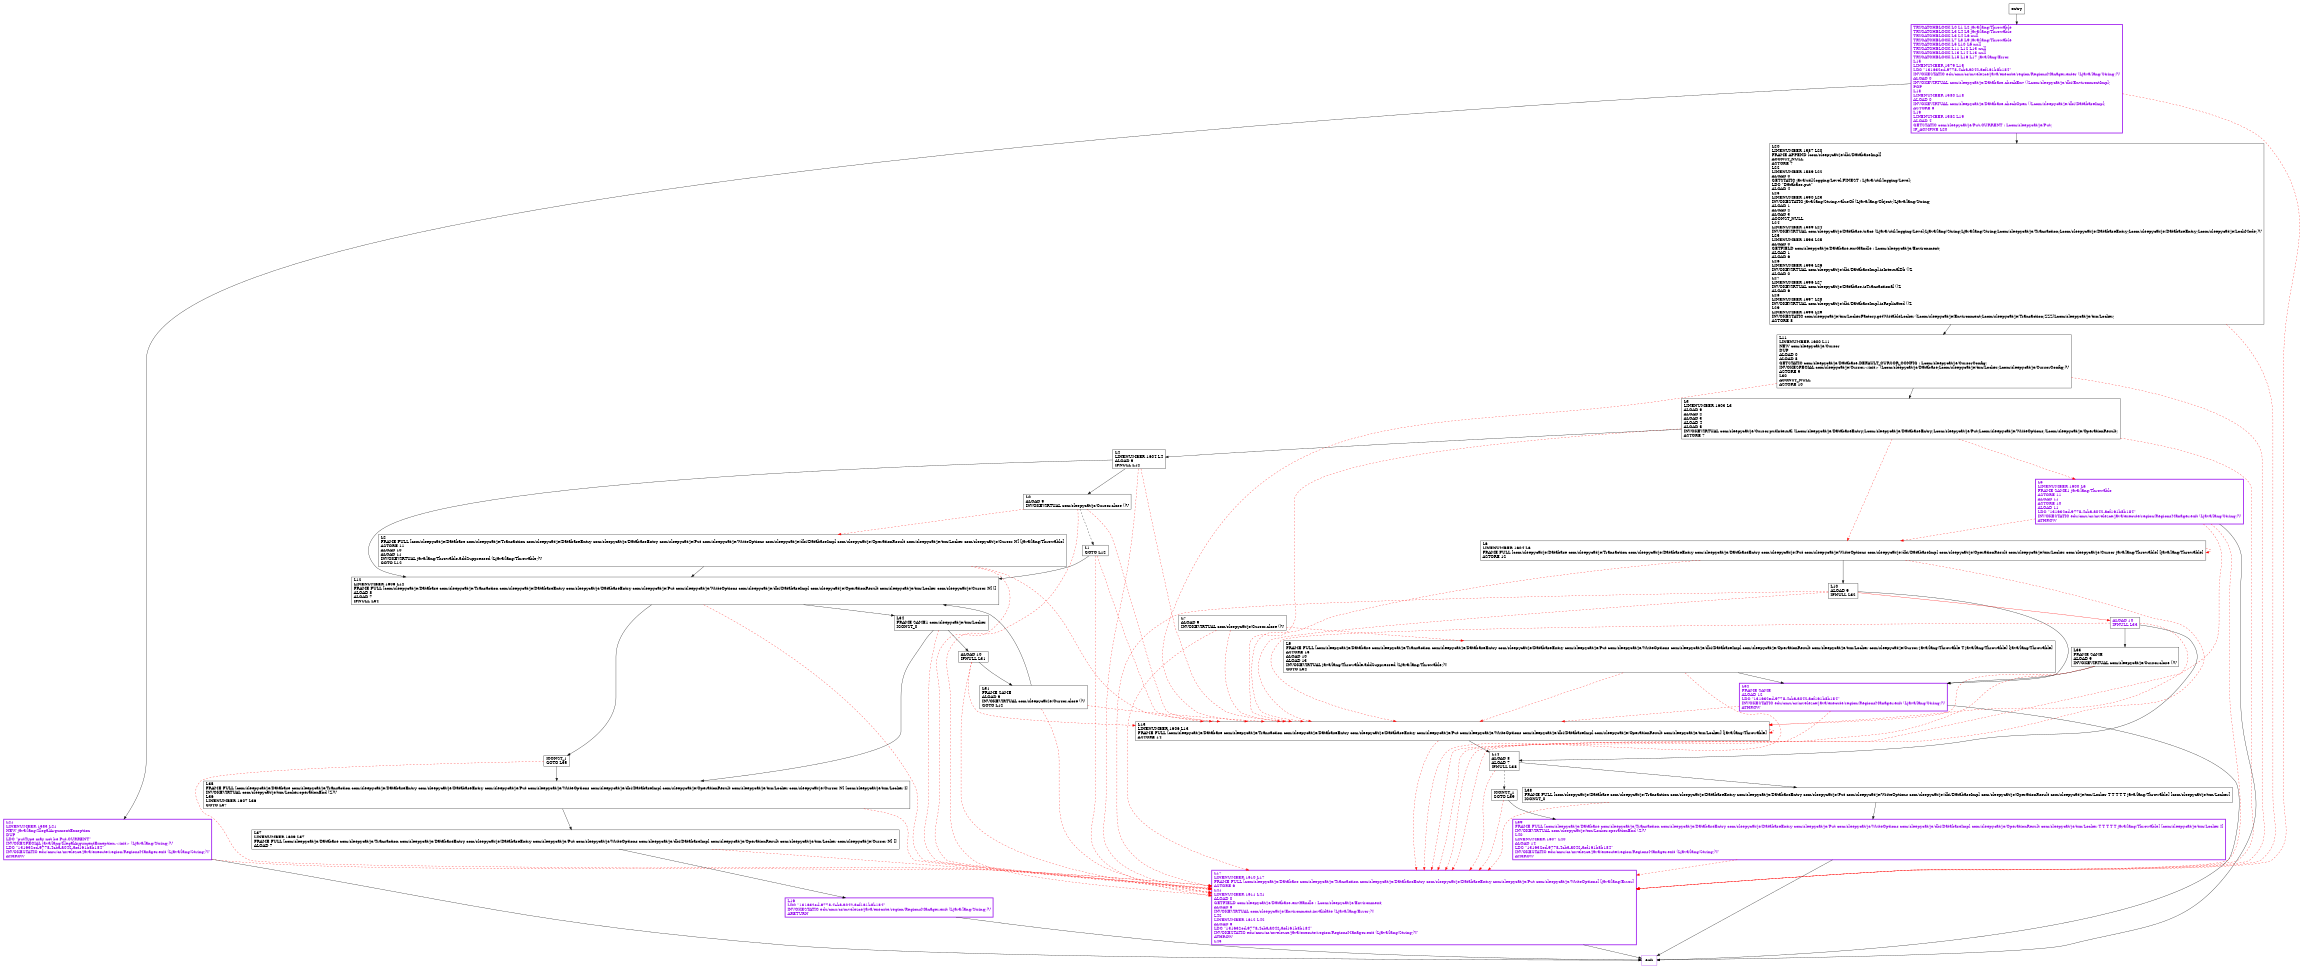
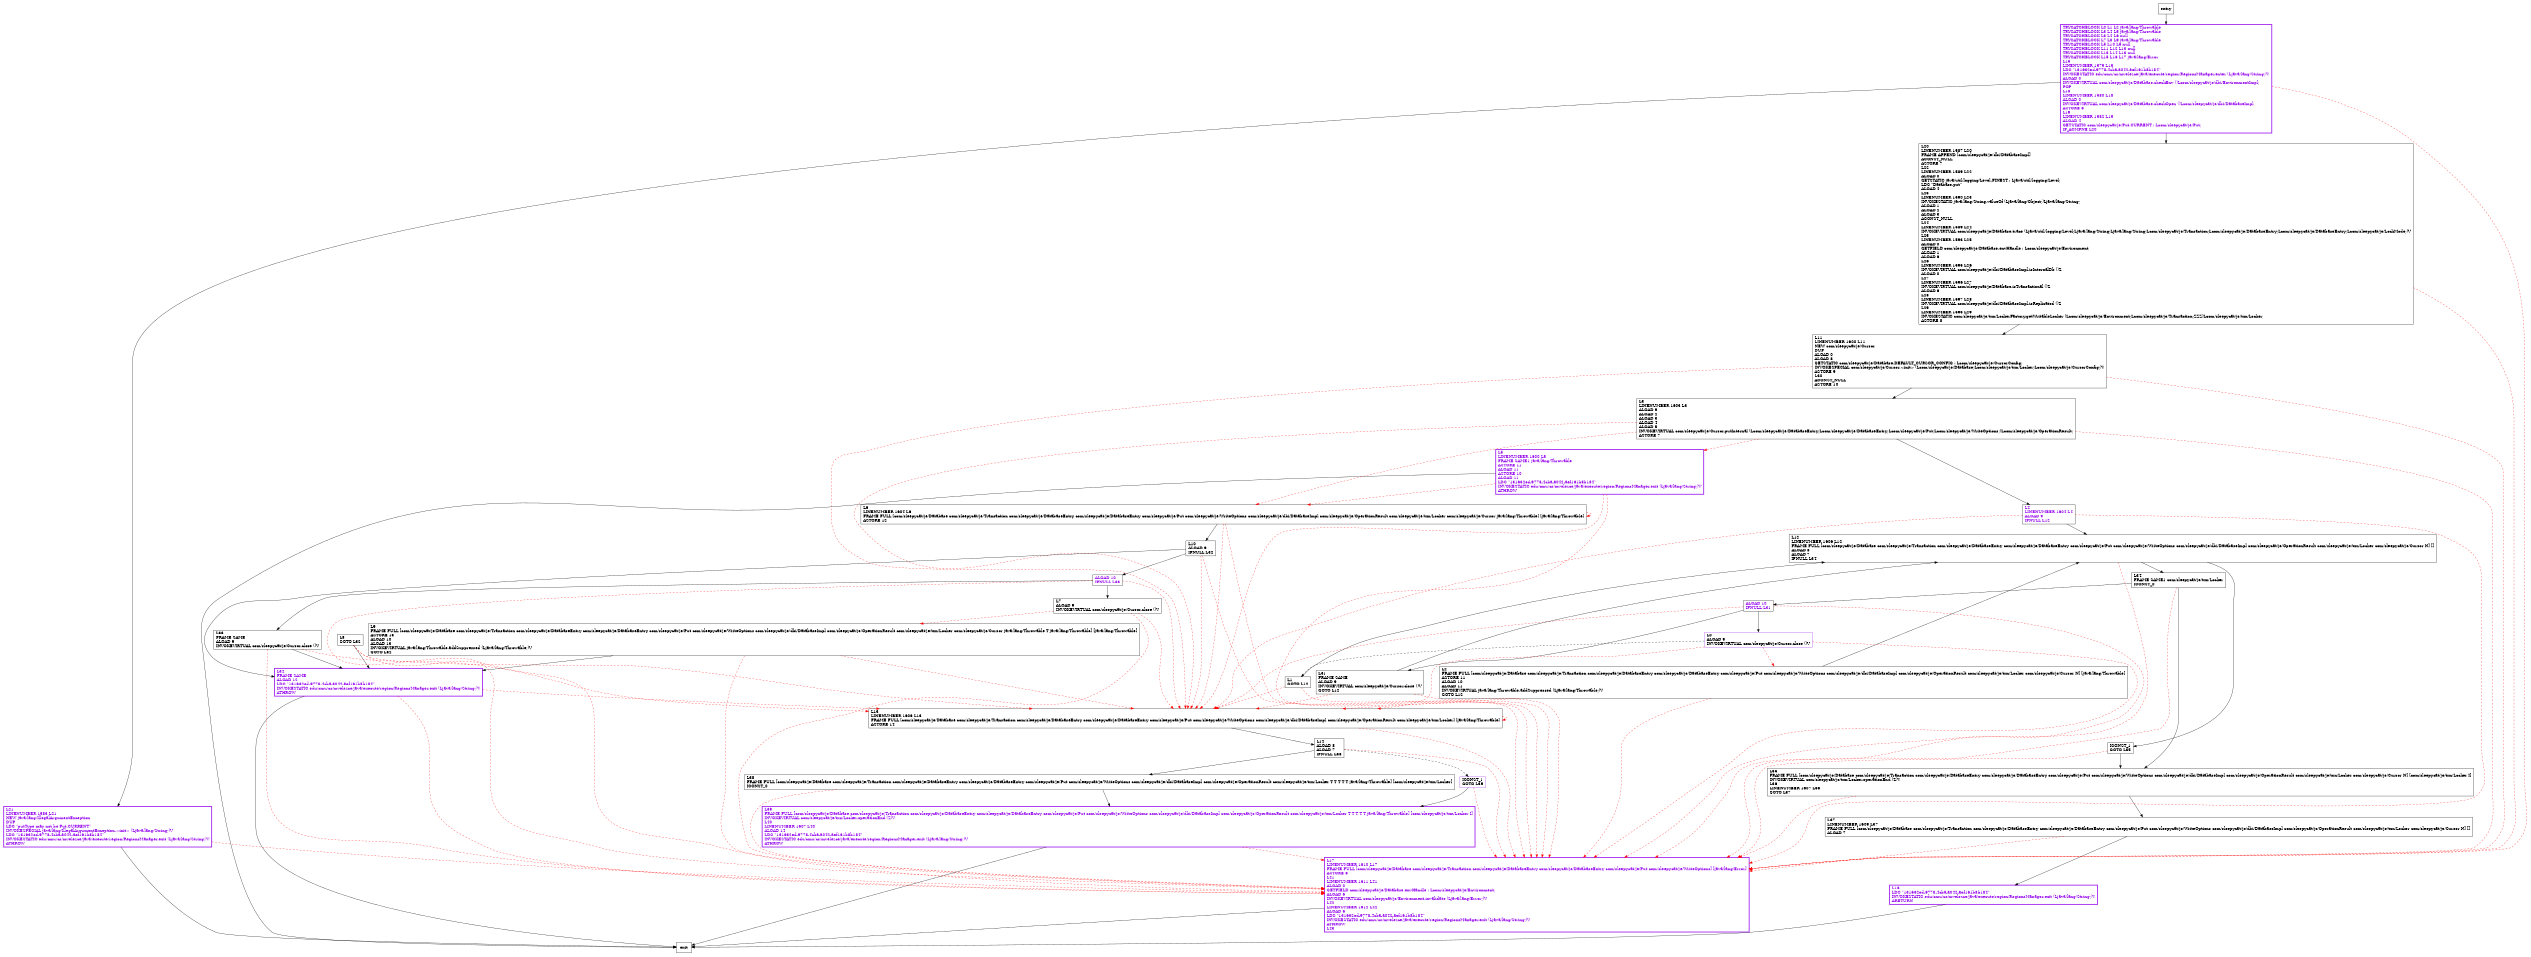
(1139, 459) -> (2049, 514)
(1108, 481) -> (1758, 620)
(1077, 502) -> (1758, 640)
(1964, 604) -> (1156, 564)
none -> (350, 640)
(973, 657) -> (1758, 606)
(1911, 747) -> (1108, 591)
(1504, 795) -> (1473, 782)
(1649, 960) -> (684, 948)
